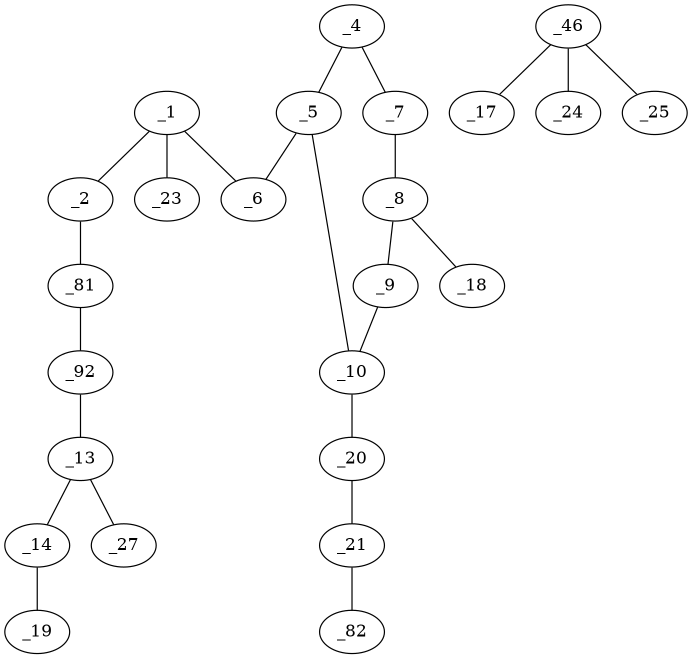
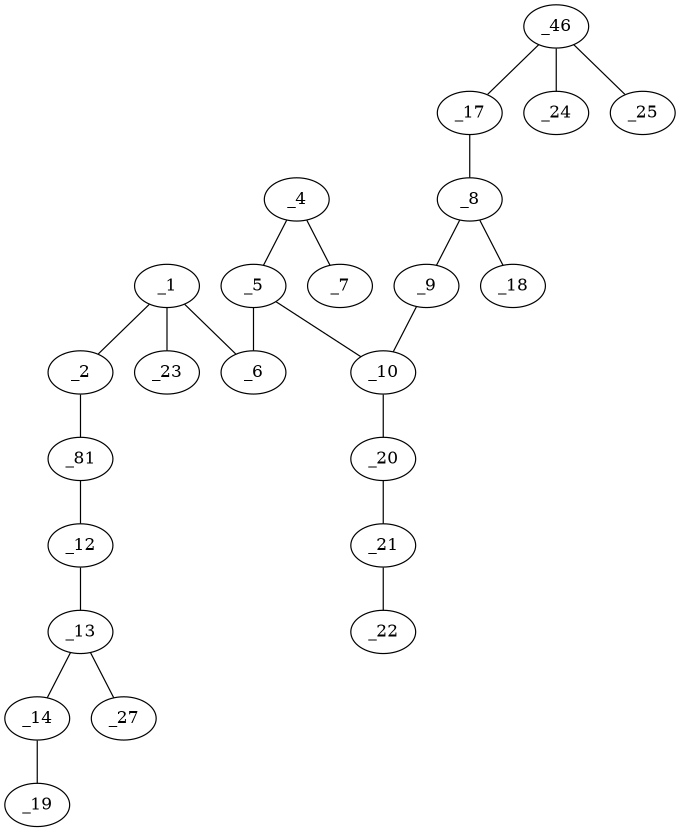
(395, 156) -> (470, 156)
(80, 372) -> (80, 545)
(352, 632) -> (383, 632)
